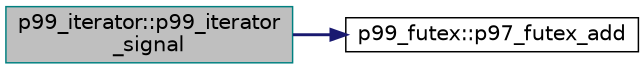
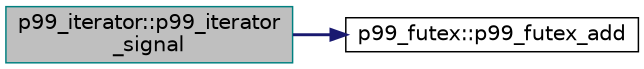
(492, 35) -> (492, 35)
